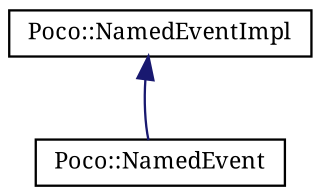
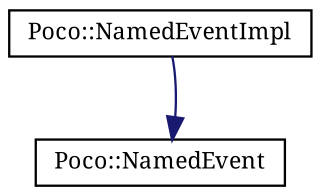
(145, 110) -> (176, 87)
